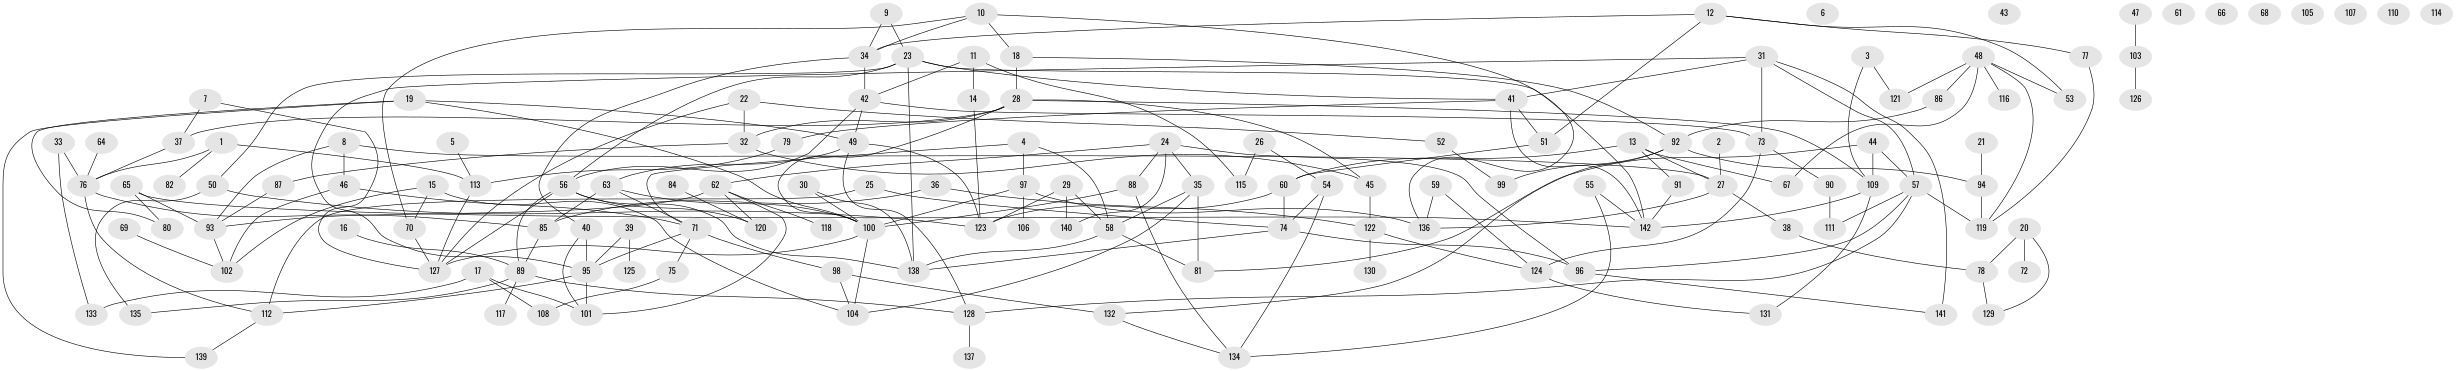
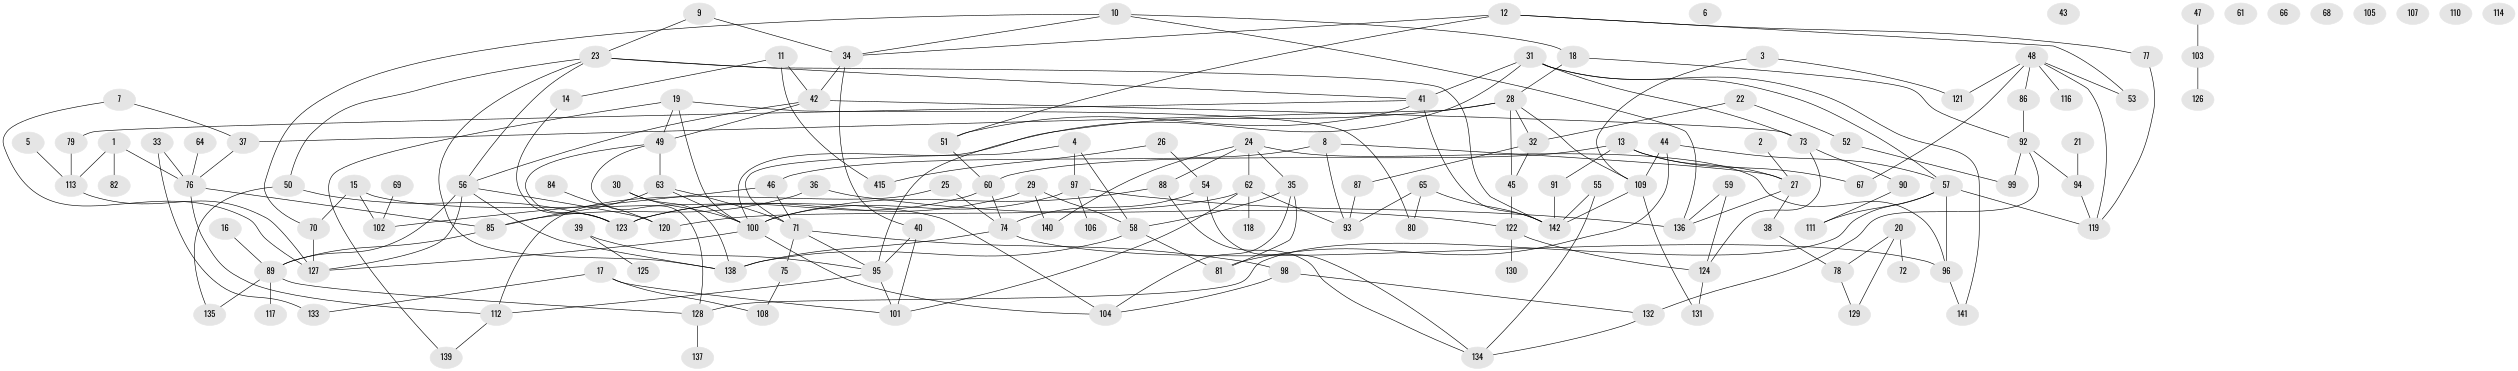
(564, 163) -> none
(1241, 186) -> (880, 186)
(219, 250) -> none
